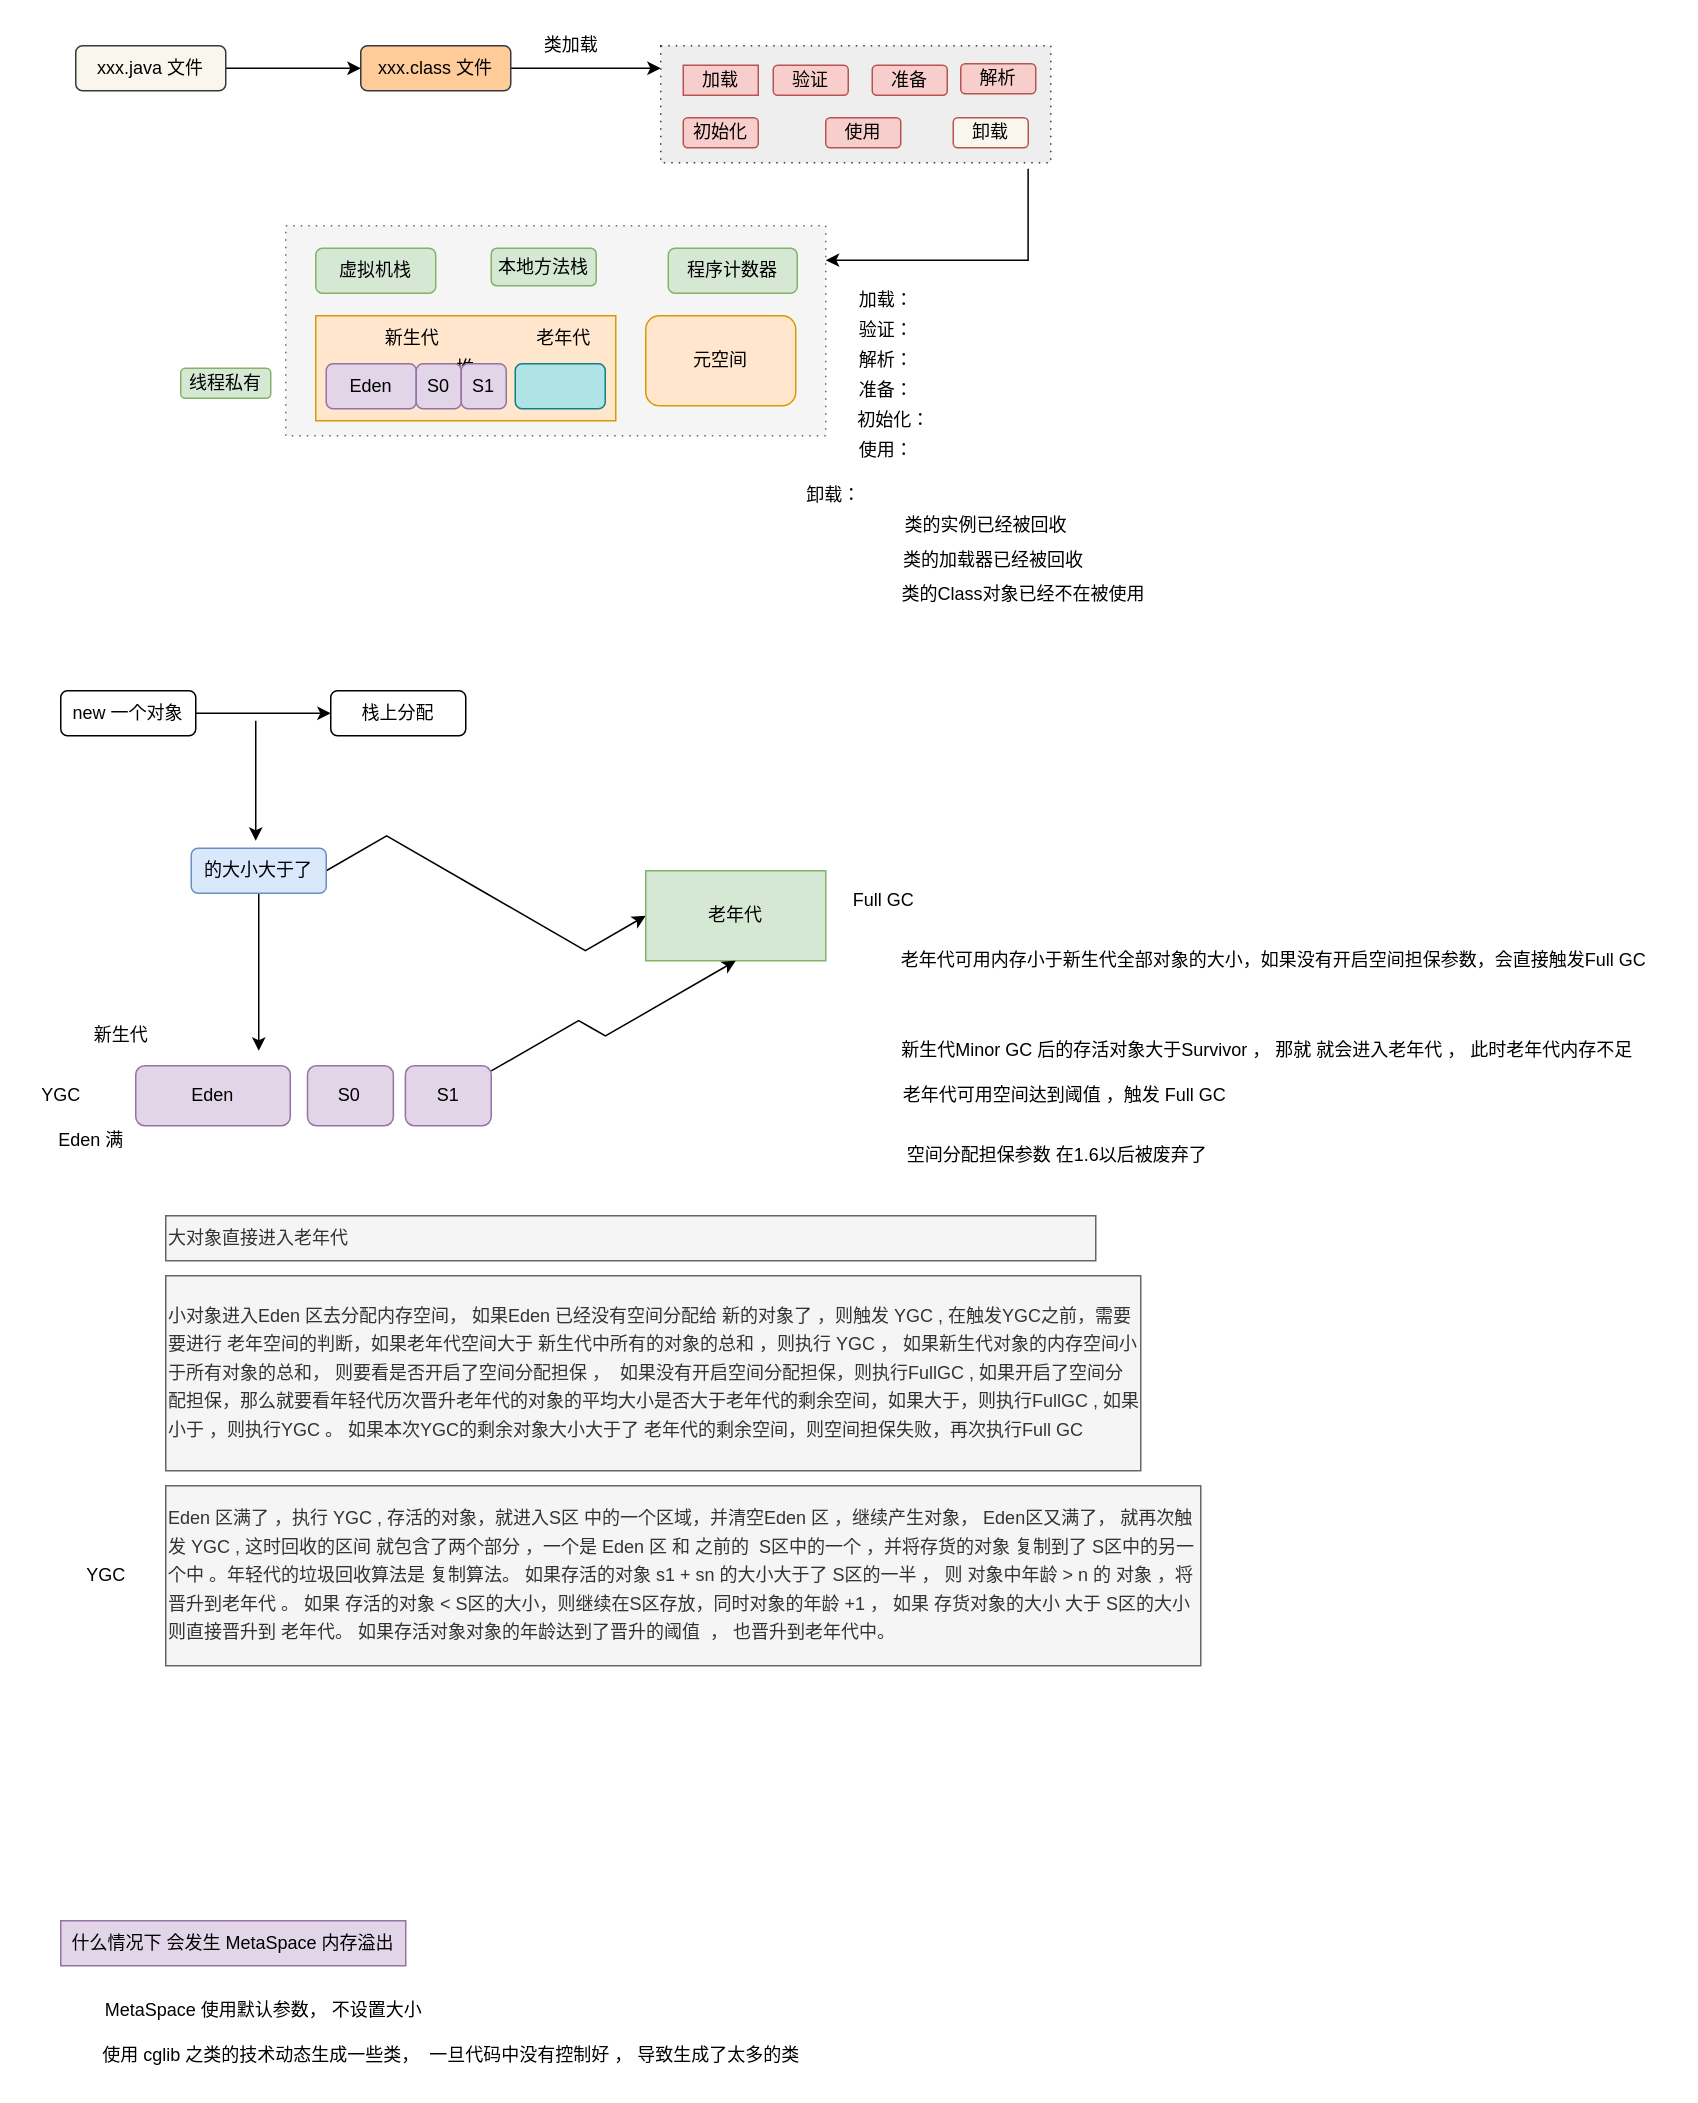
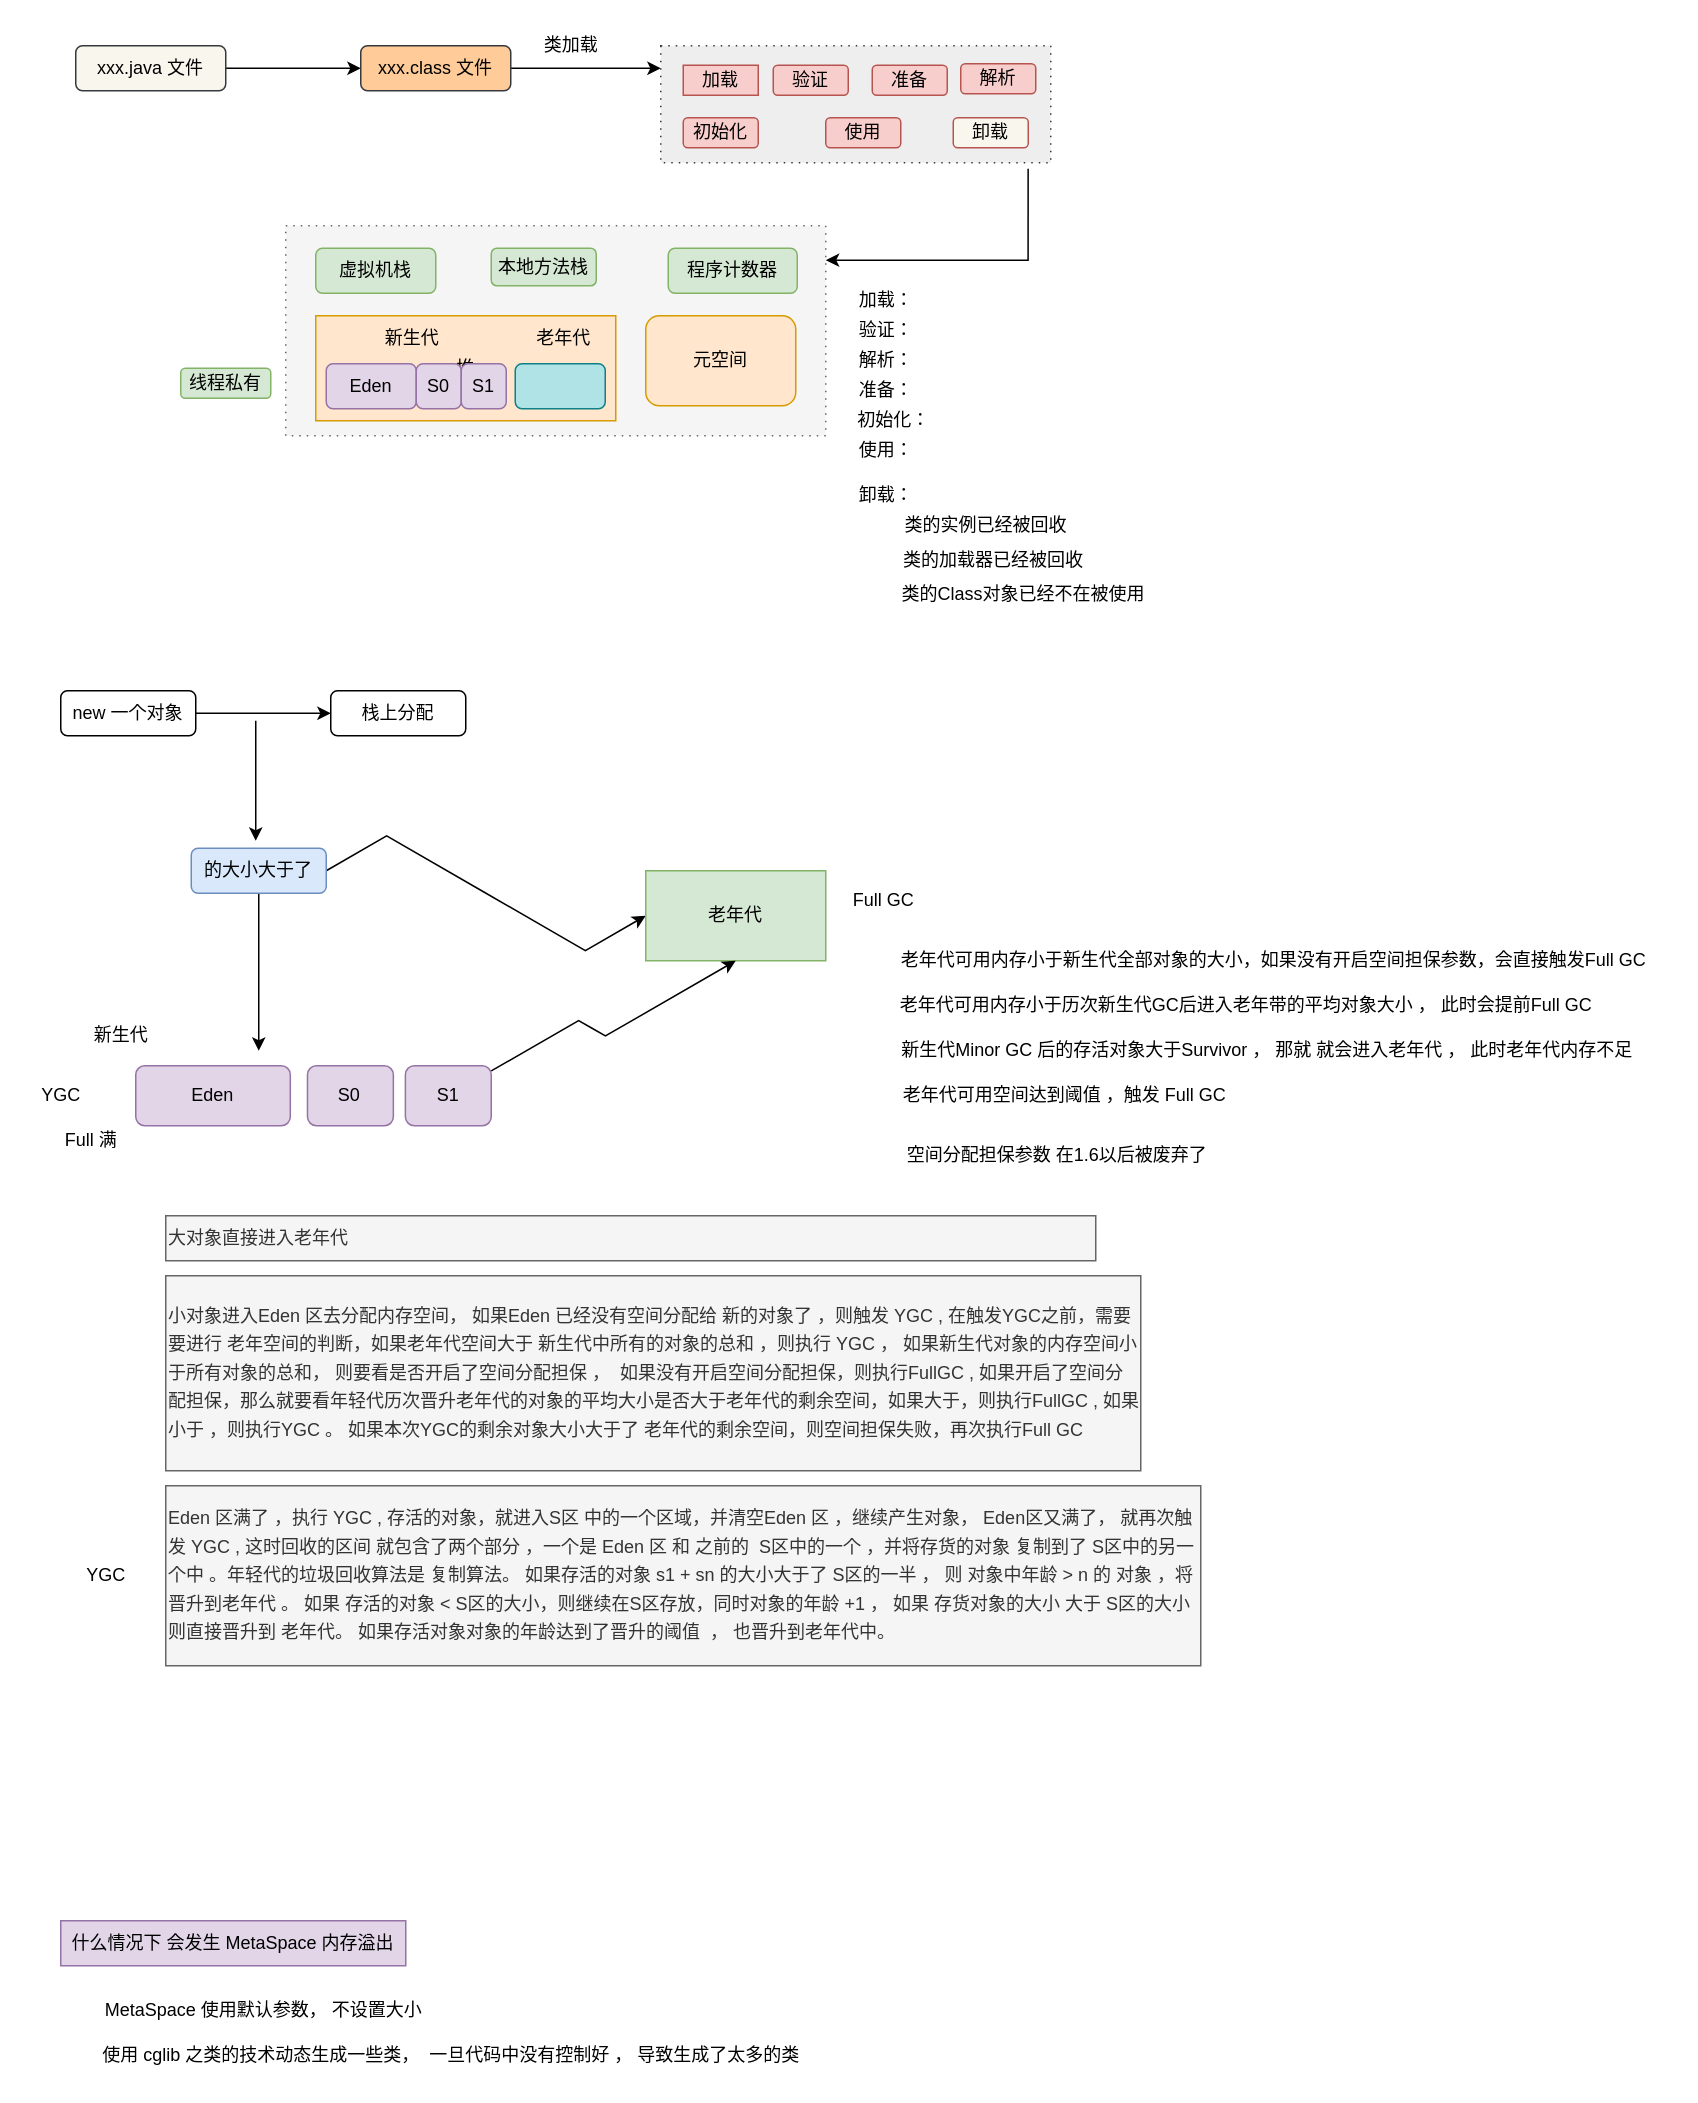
(833, 496) -> (886, 496)
none -> (1246, 1006)
(92, 1141) -> (92, 1141)
